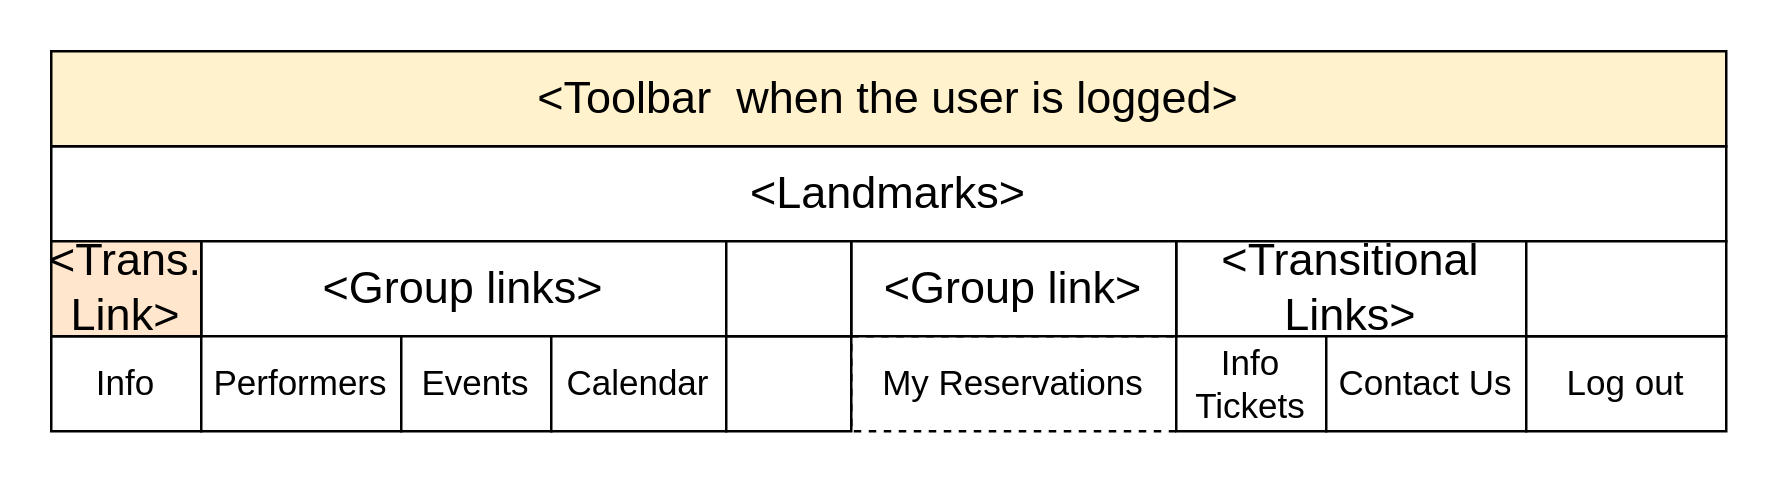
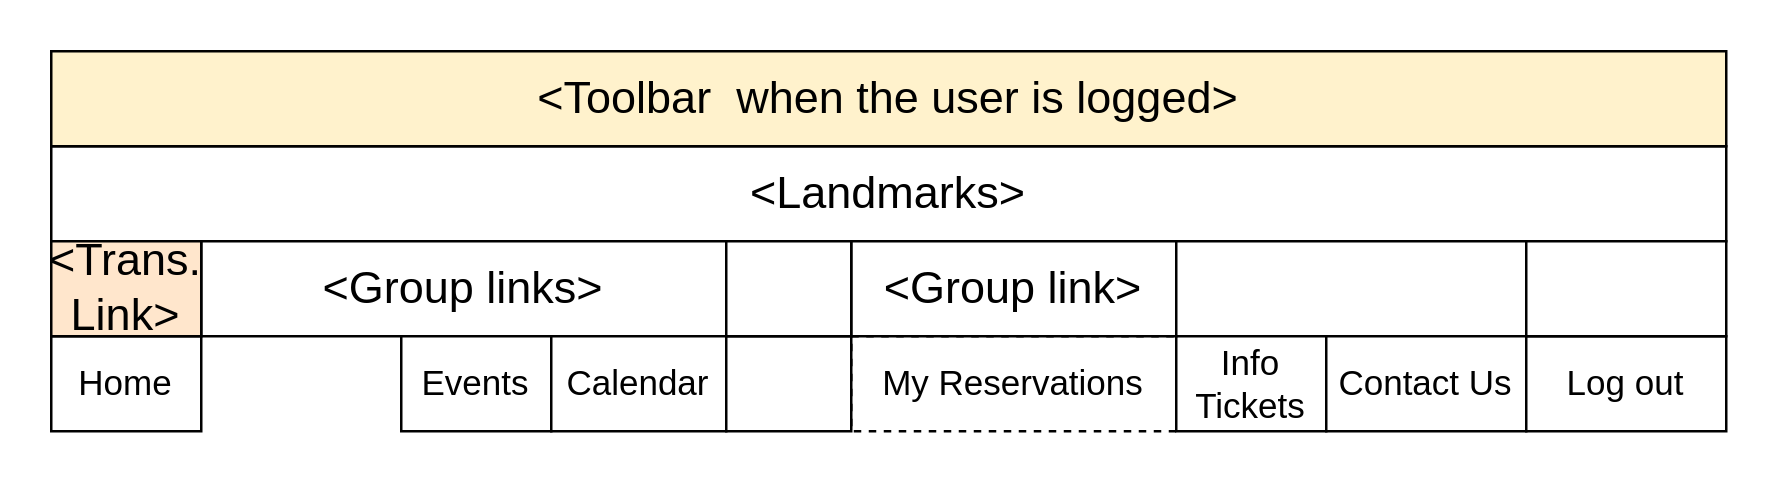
(1351, 289) -> none
(126, 384) -> (126, 384)
(301, 384) -> none
